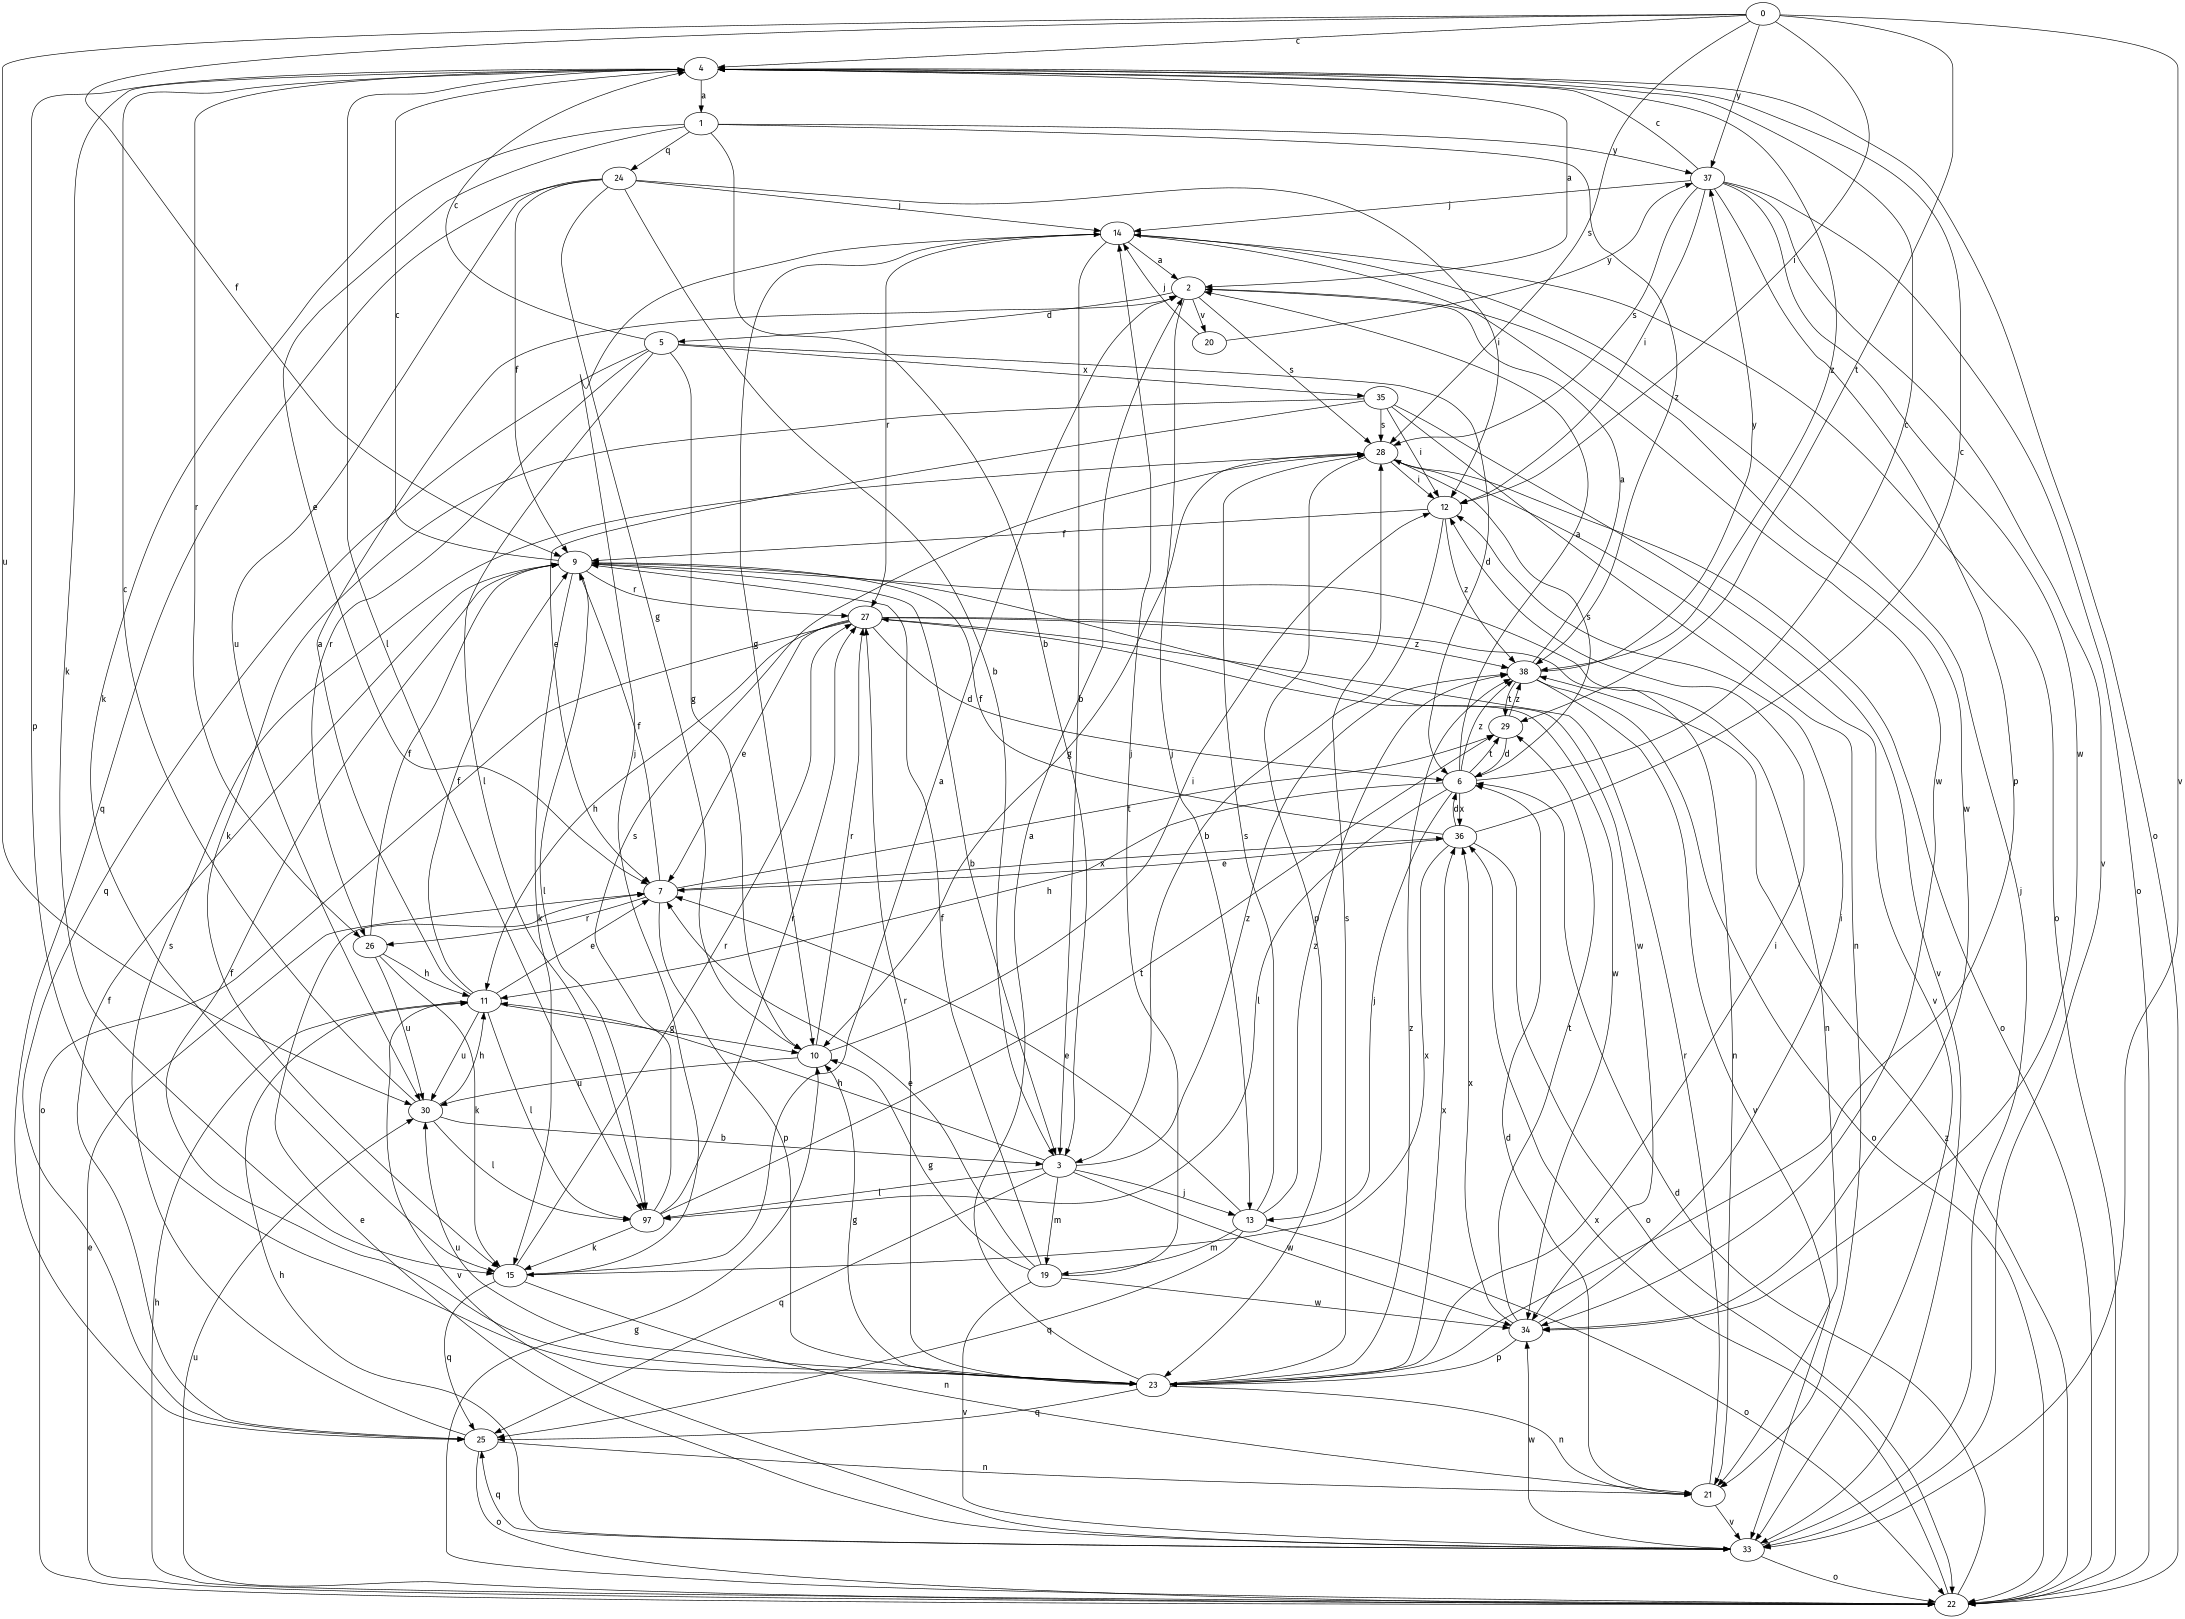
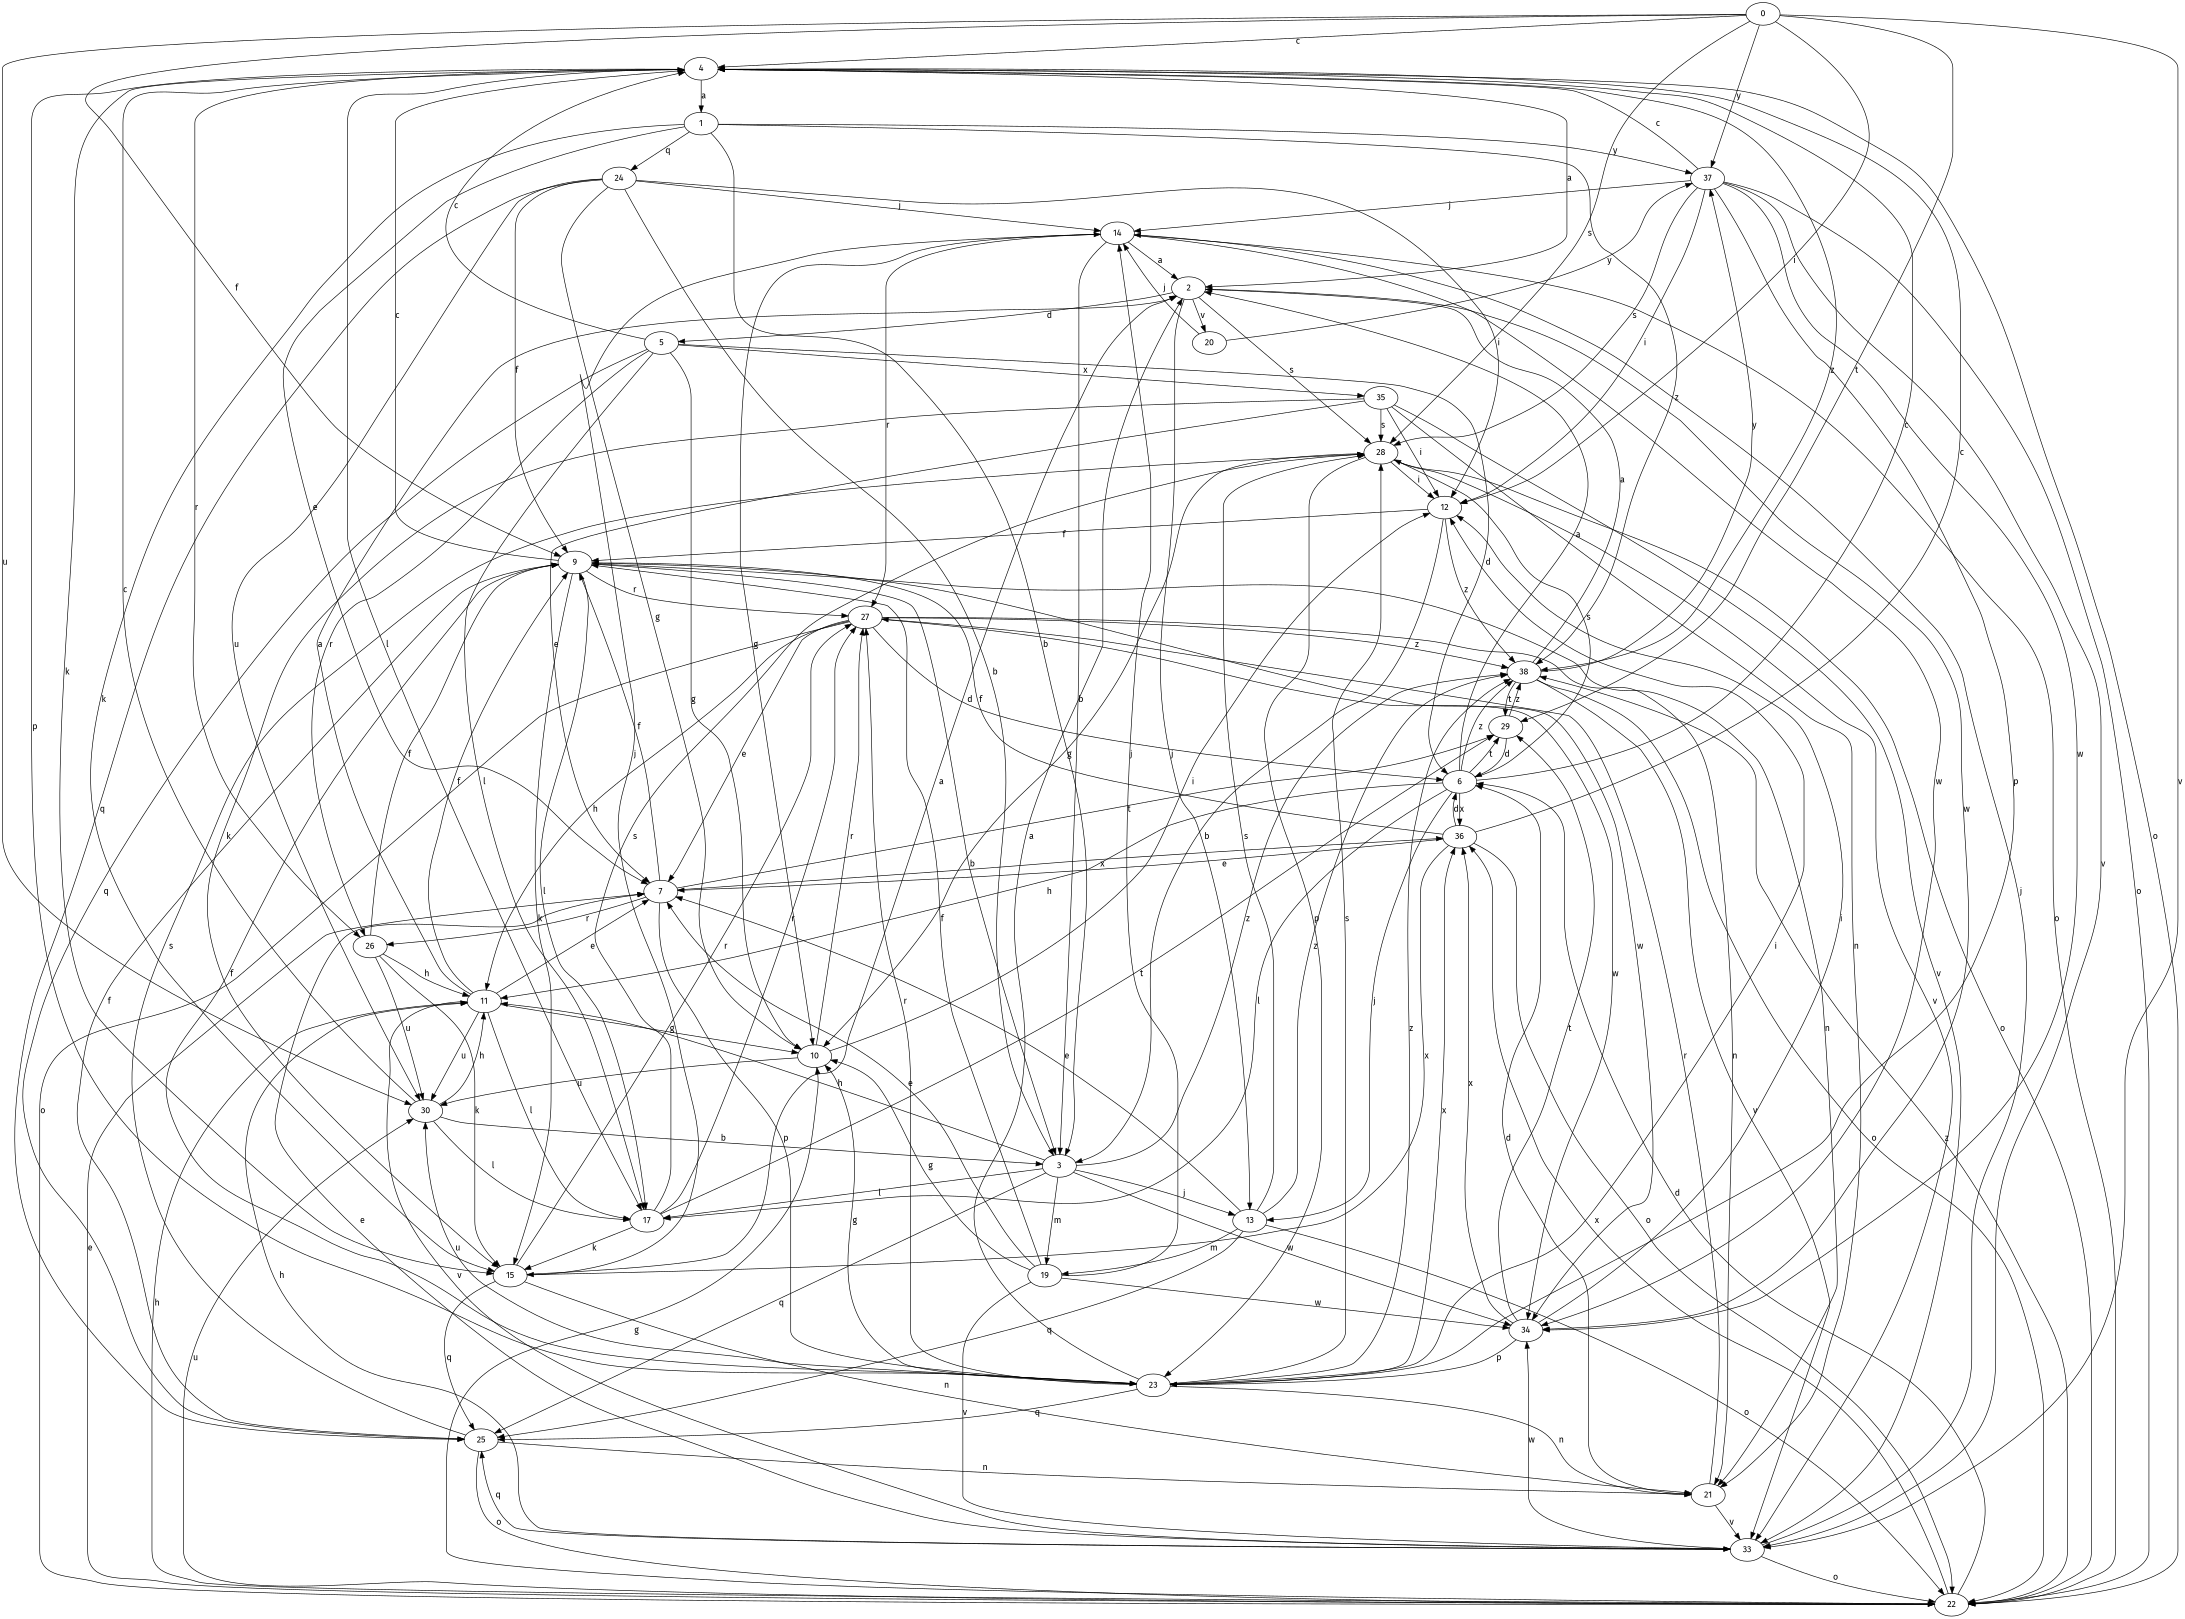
(647, 1221) -> (647, 1221)
